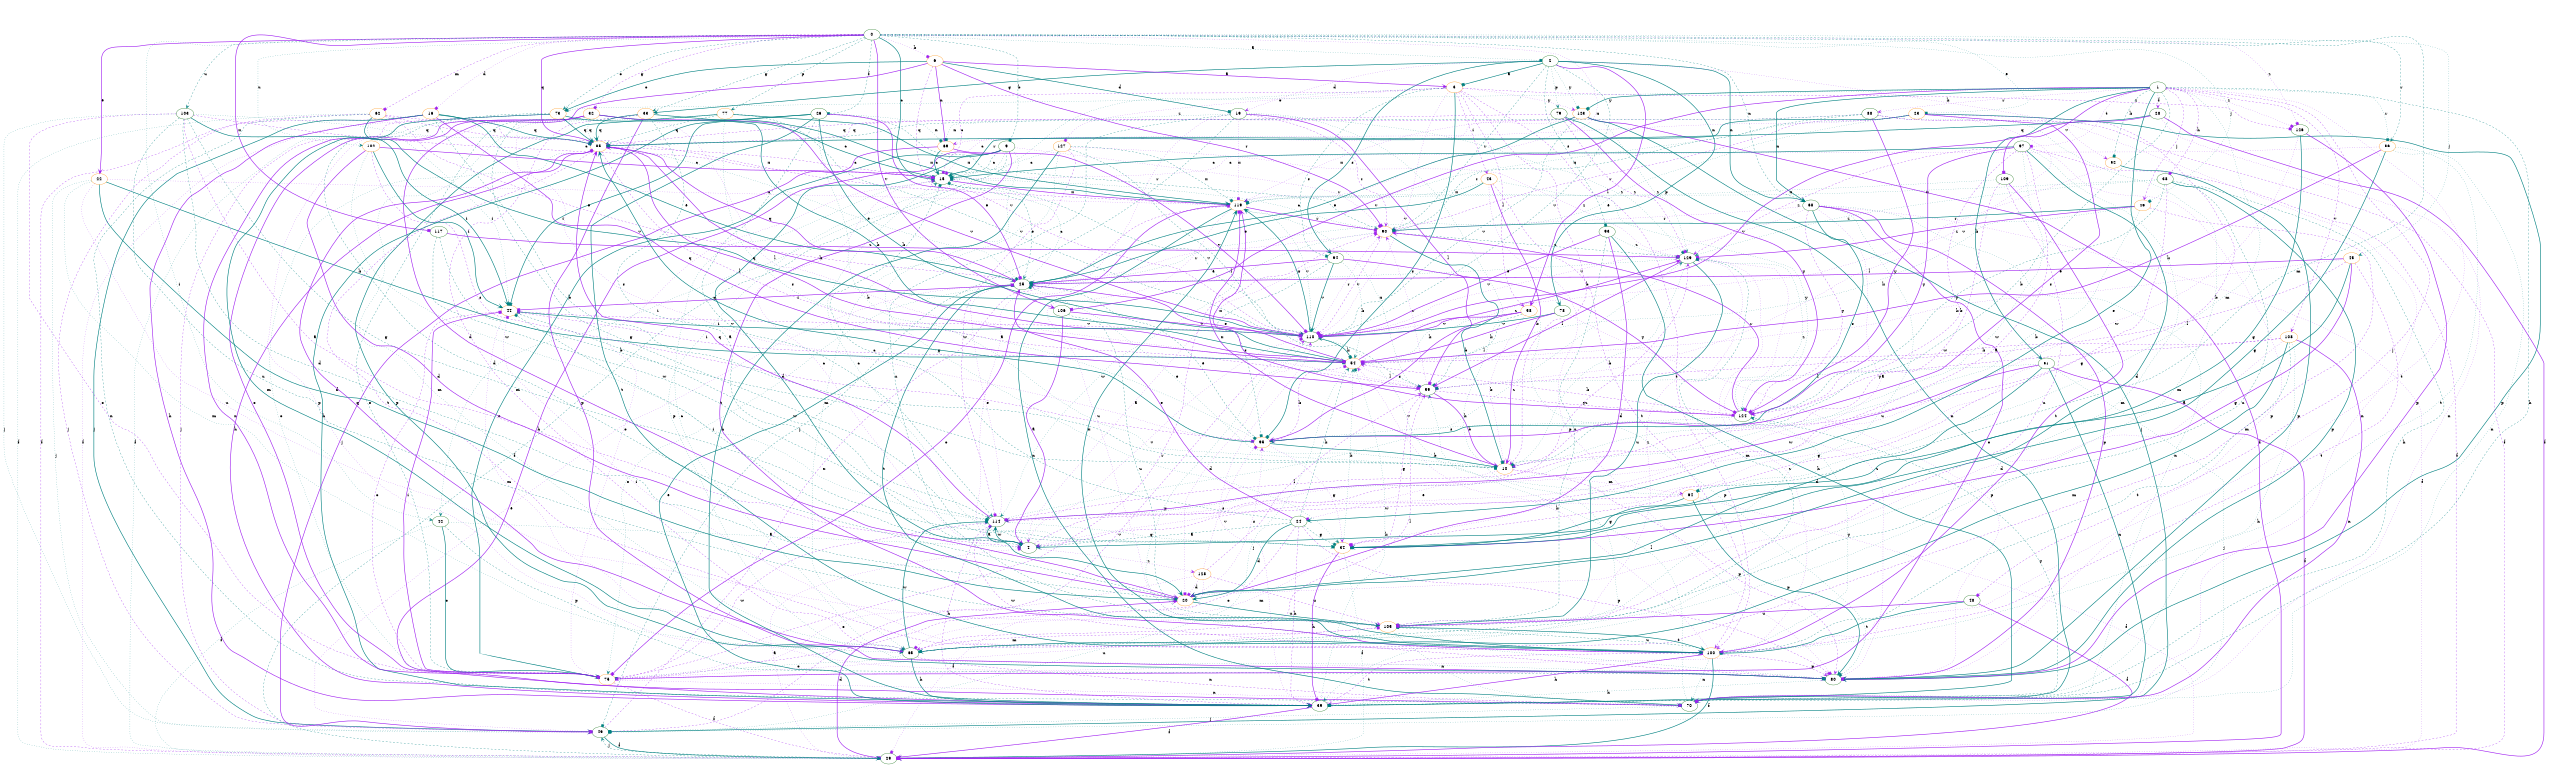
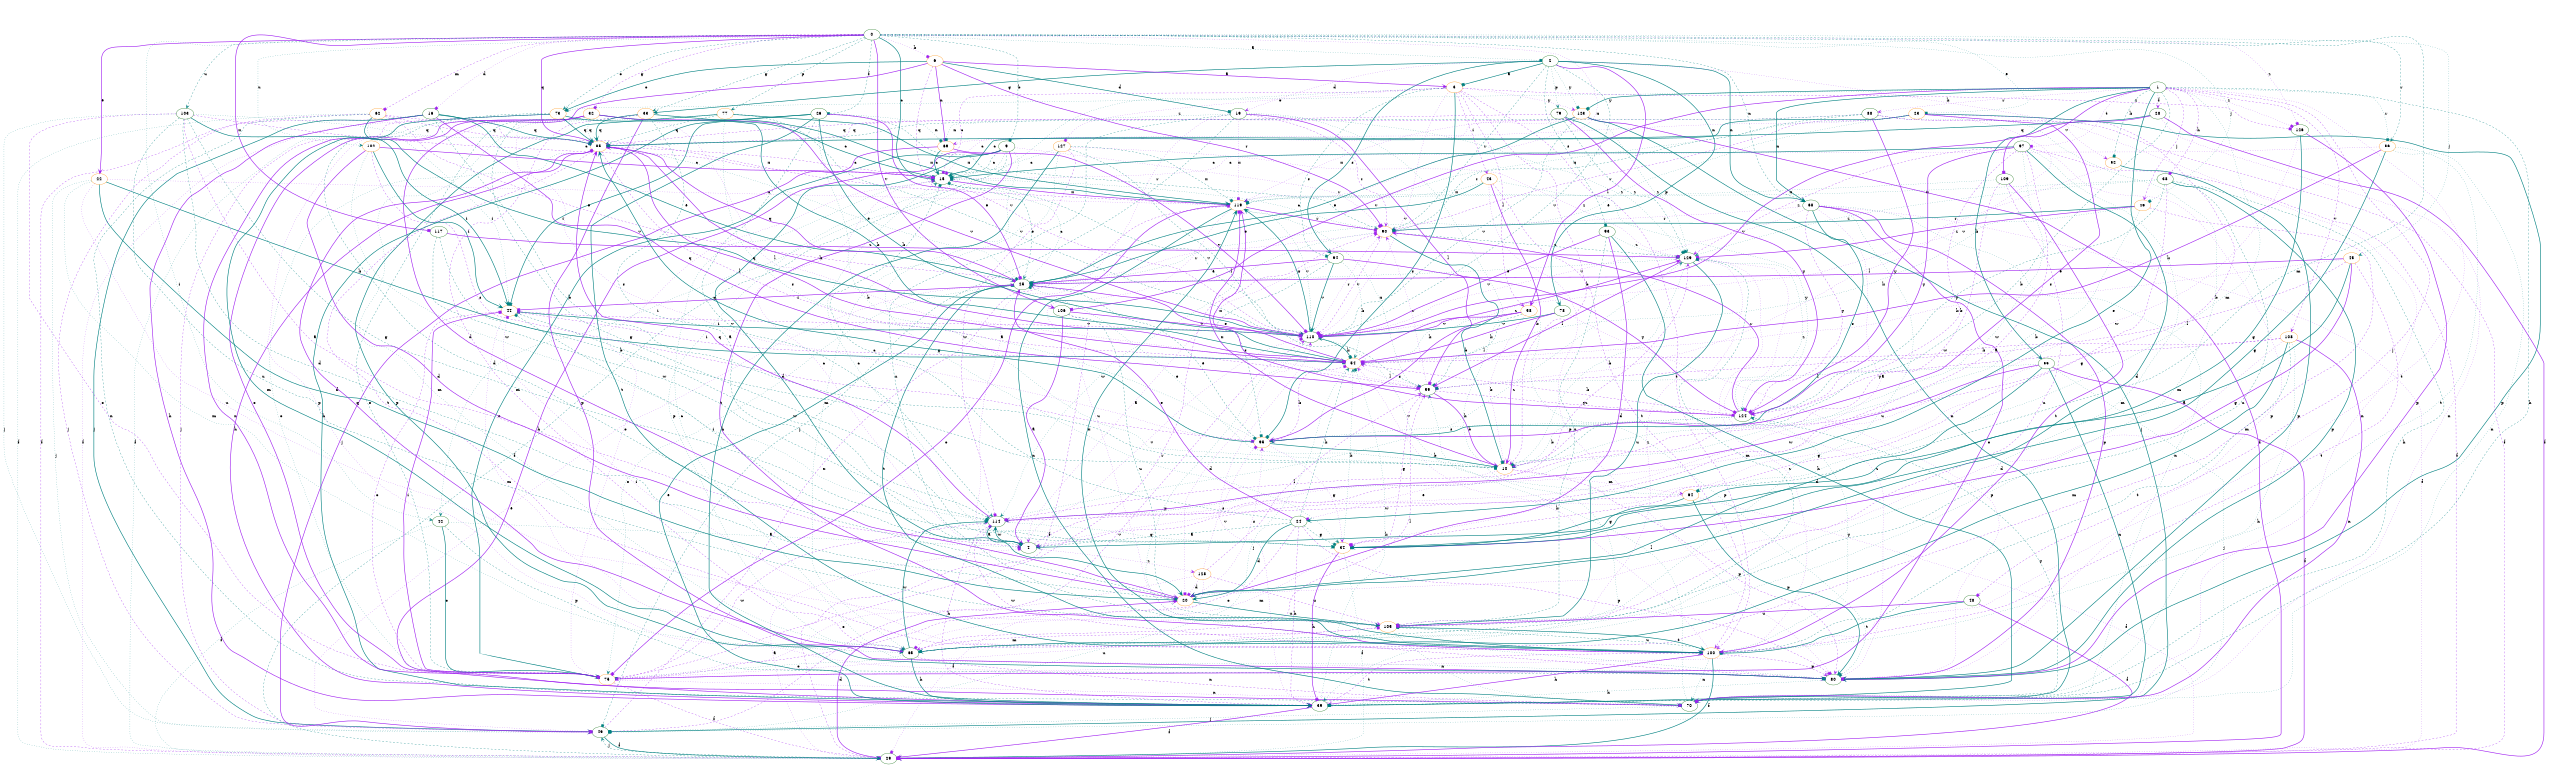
(431, 114) -> (431, 114)
(995, 146) -> (995, 146)
(1619, 186) -> (1619, 186)
(2046, 363) -> (2046, 363)
(983, 388) -> none
none -> (1558, 430)
(909, 557) -> (909, 557)
none -> (945, 573)
